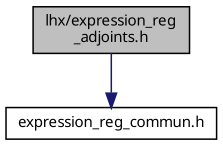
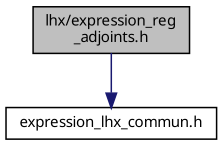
(111, 123) -> (111, 123)
